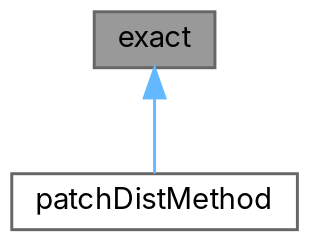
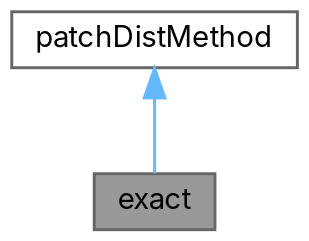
(155, 136) -> (155, 136)
